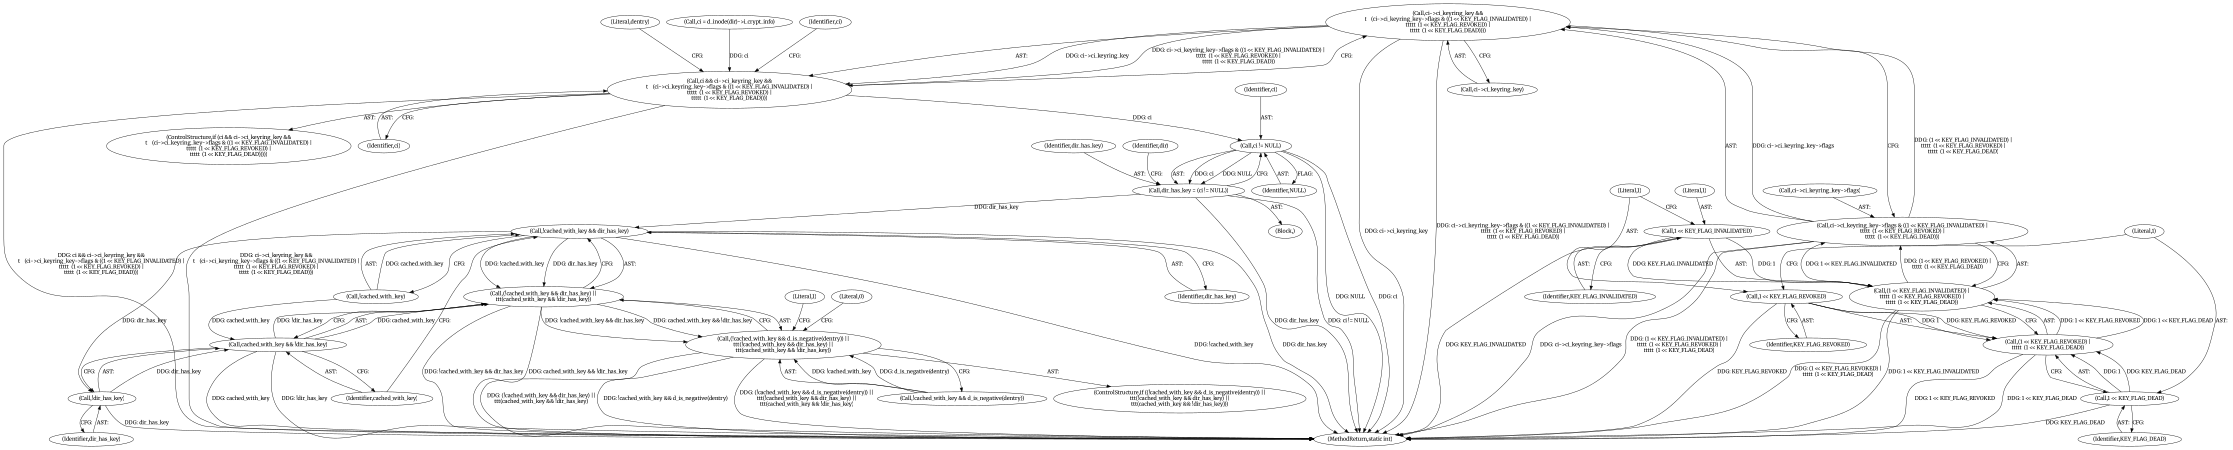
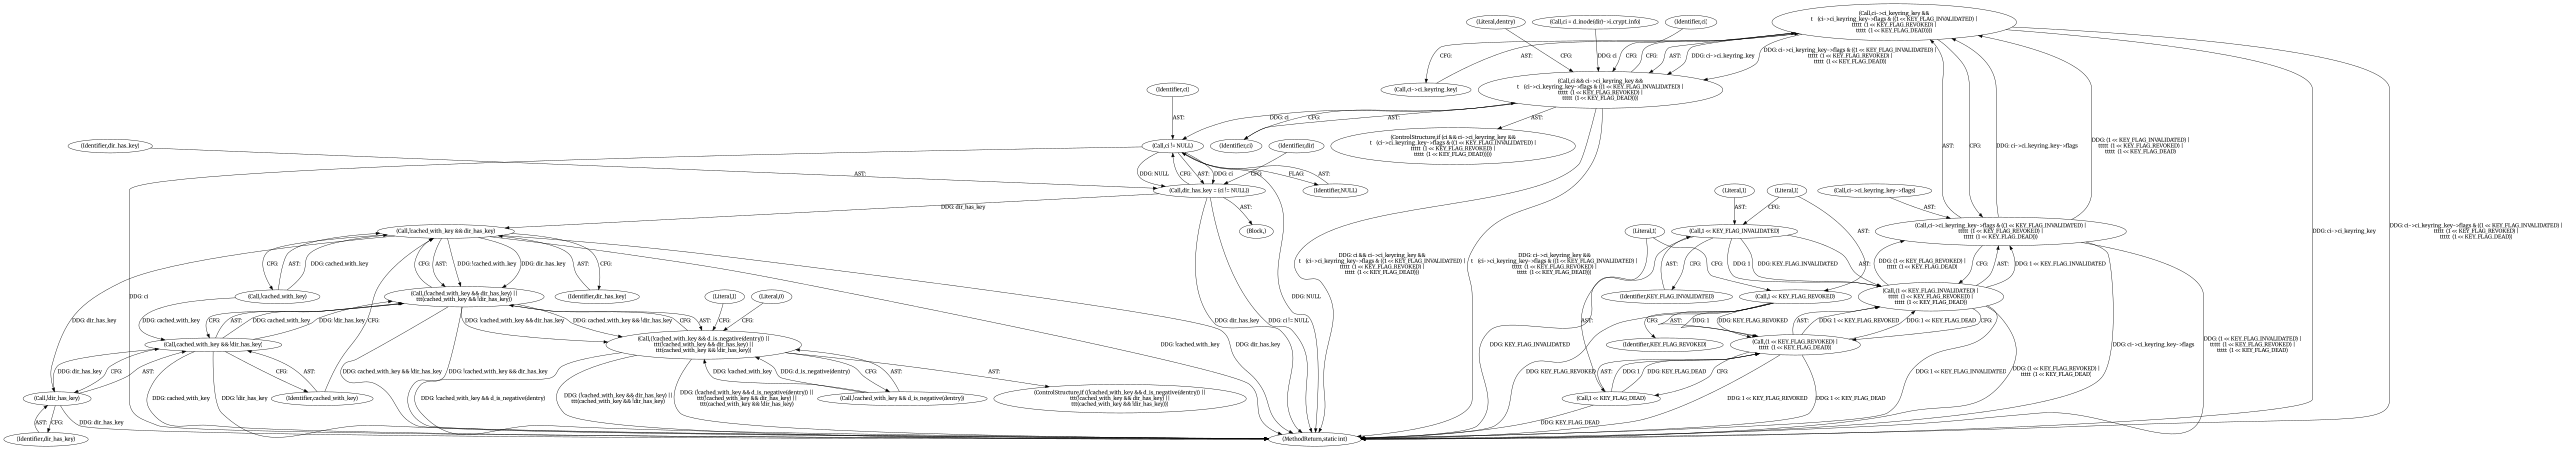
(1801, 322) -> none
(2130, 439) -> none
